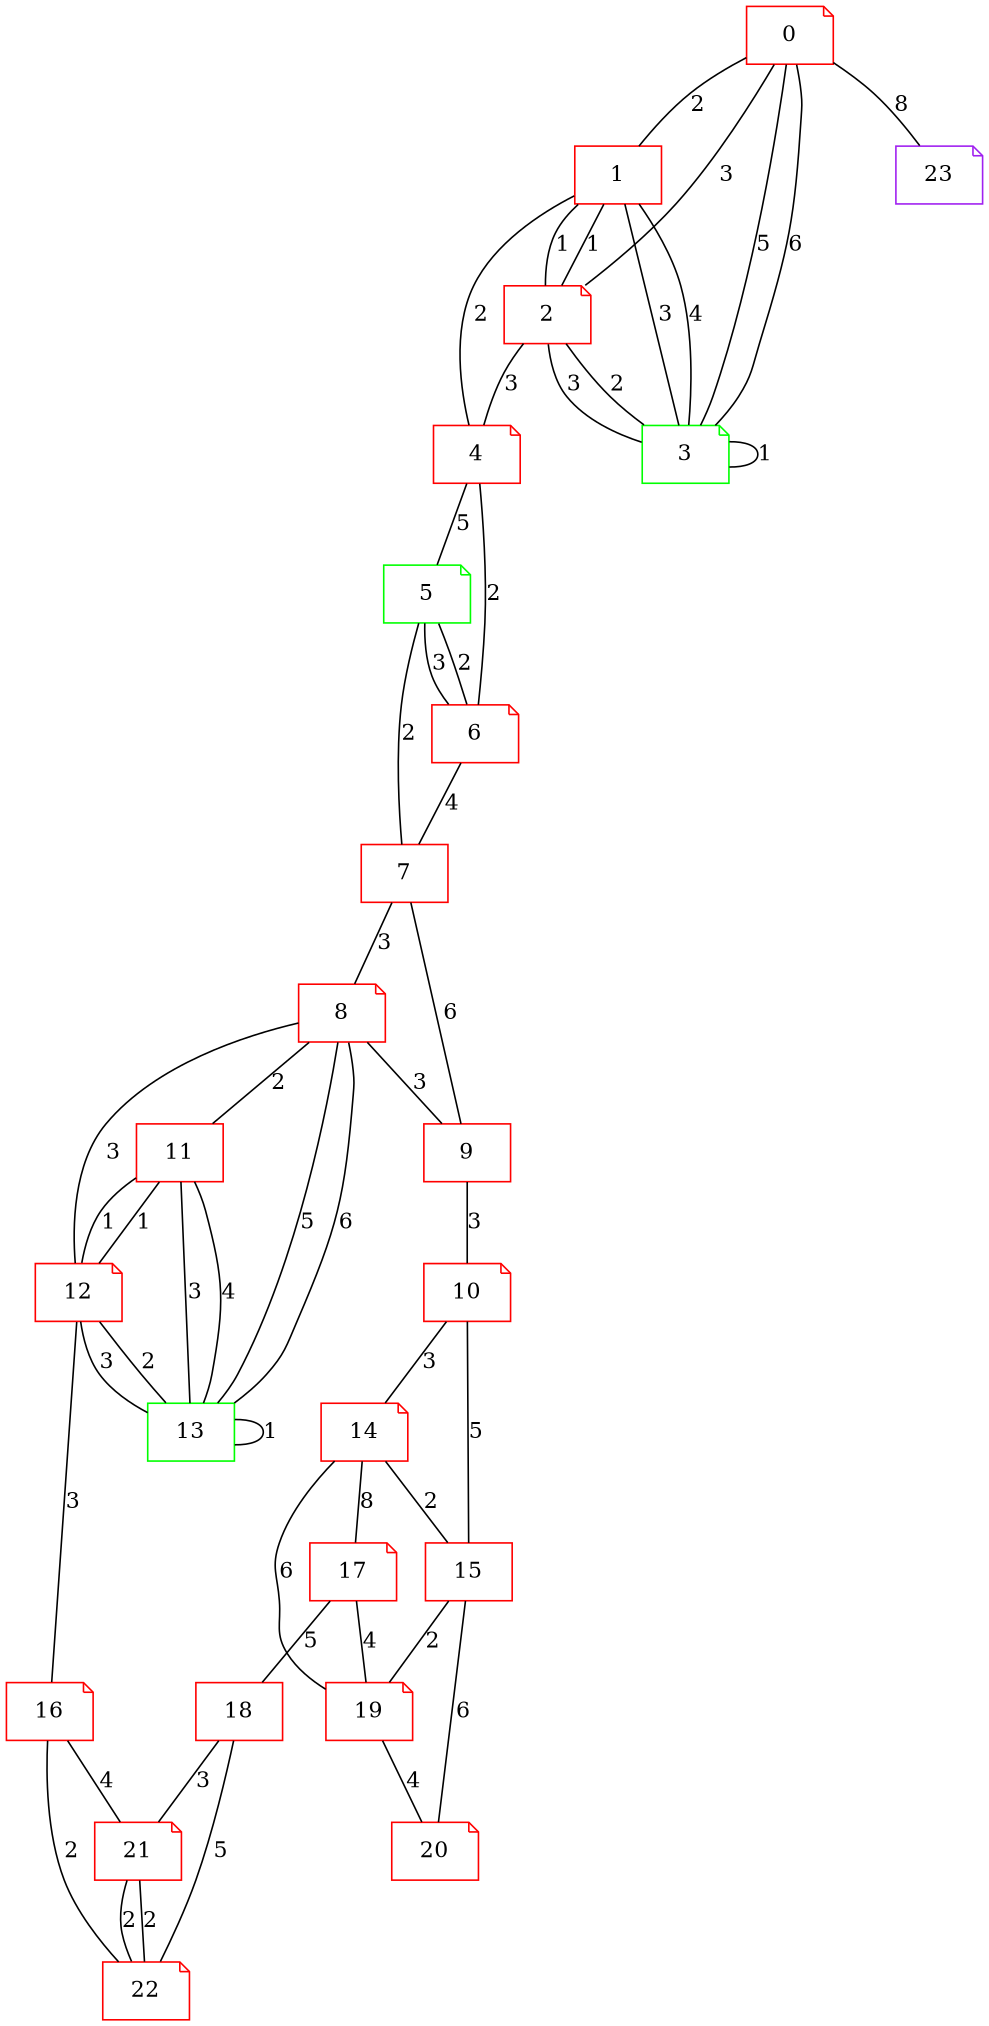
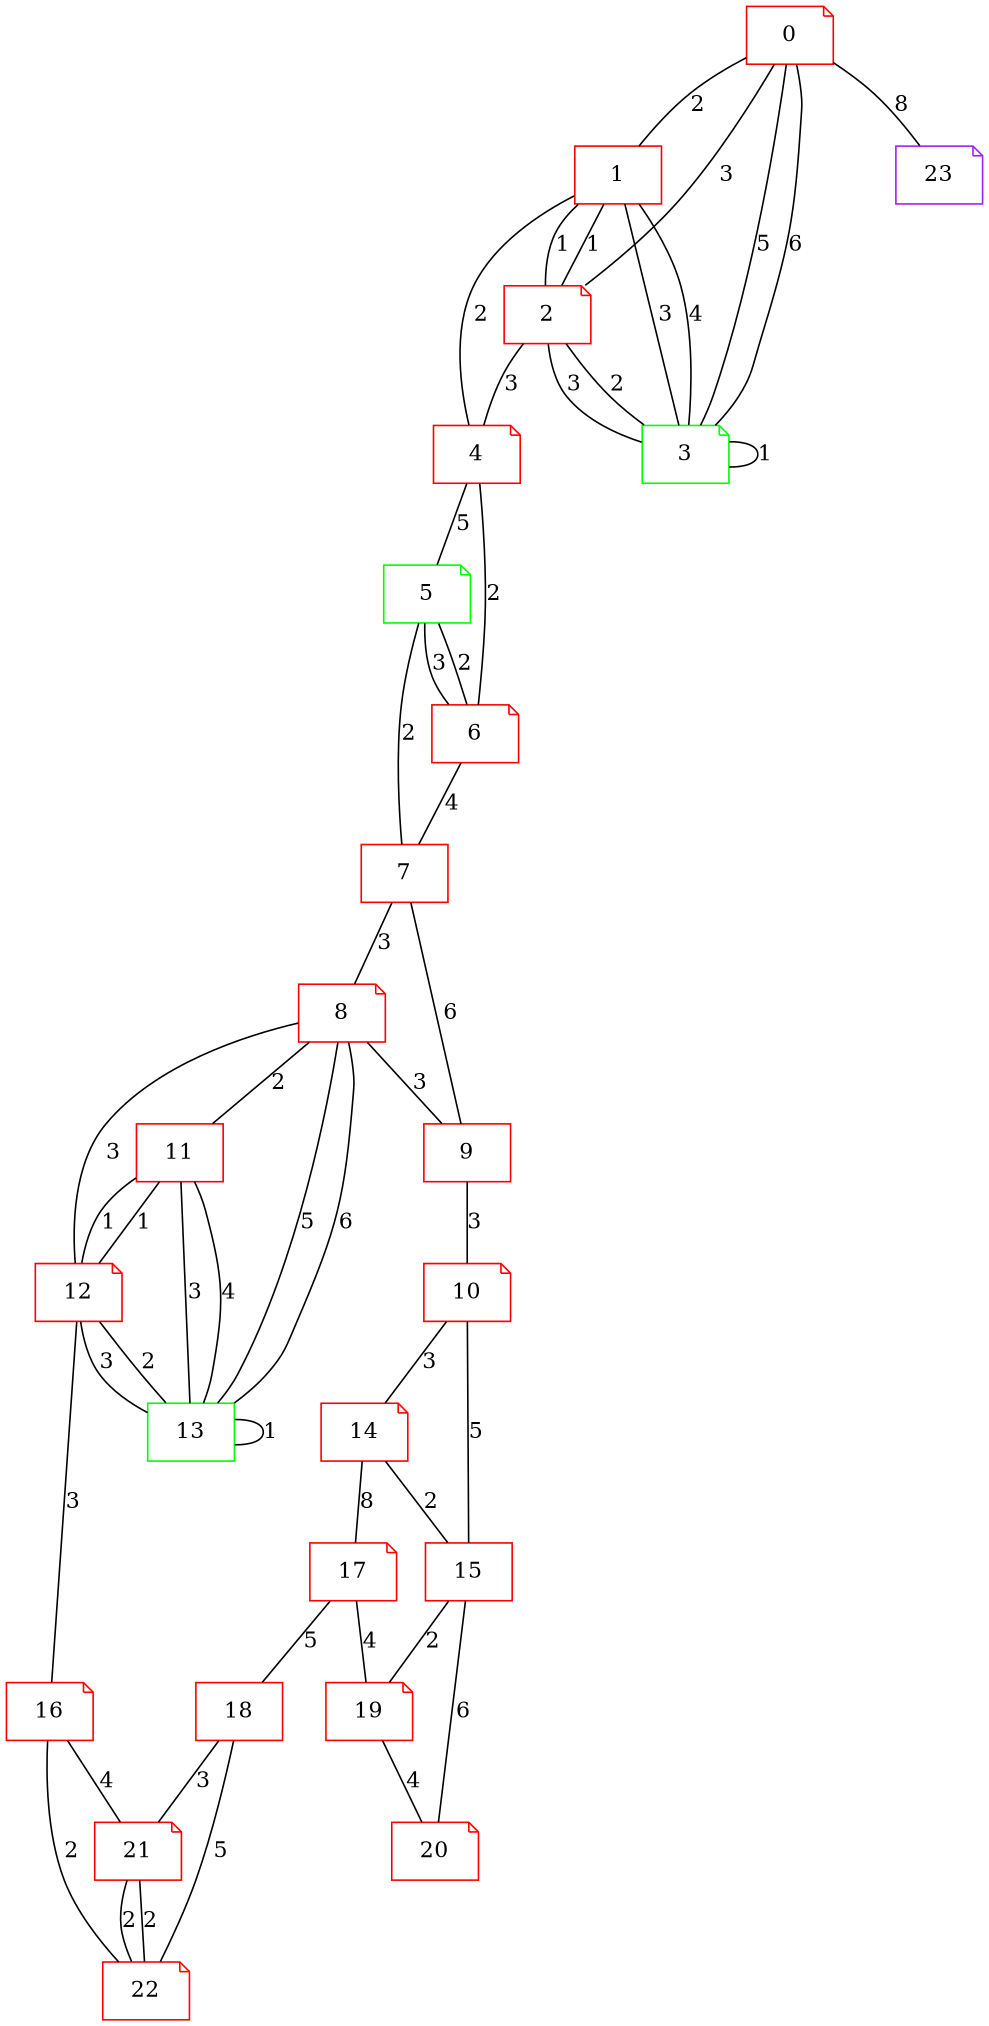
(276, 1576) -> none
